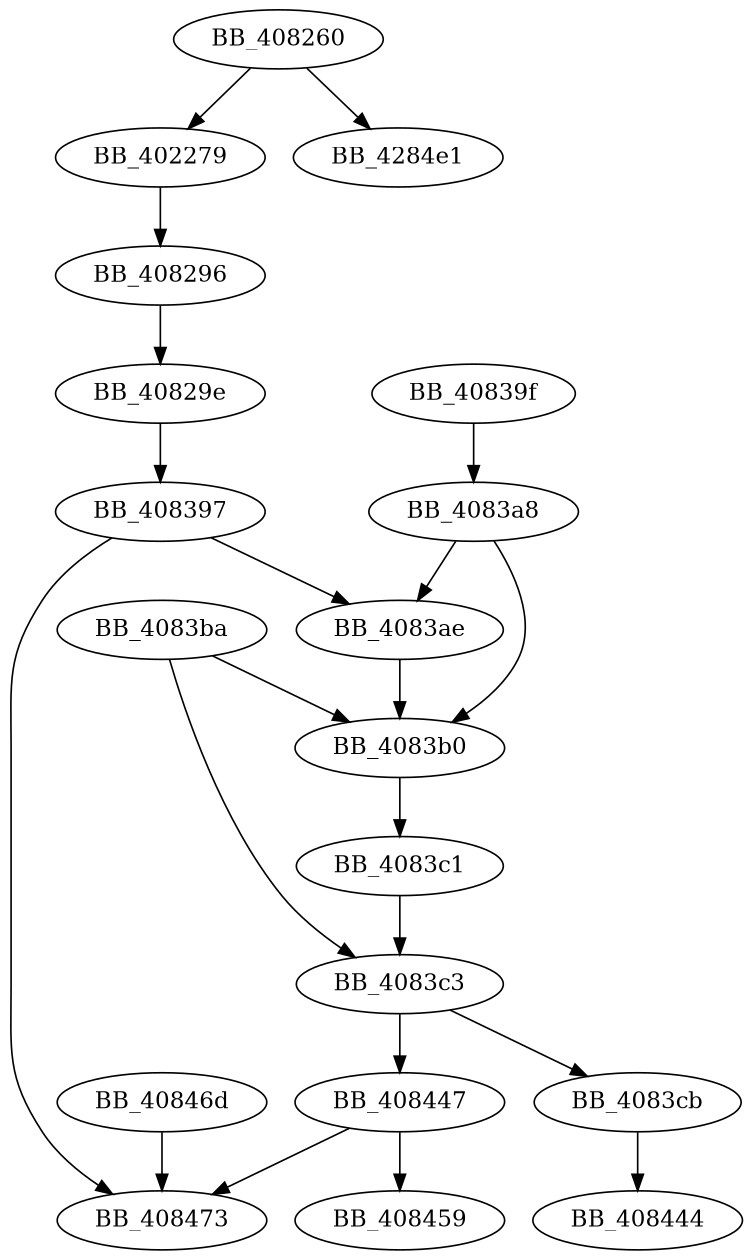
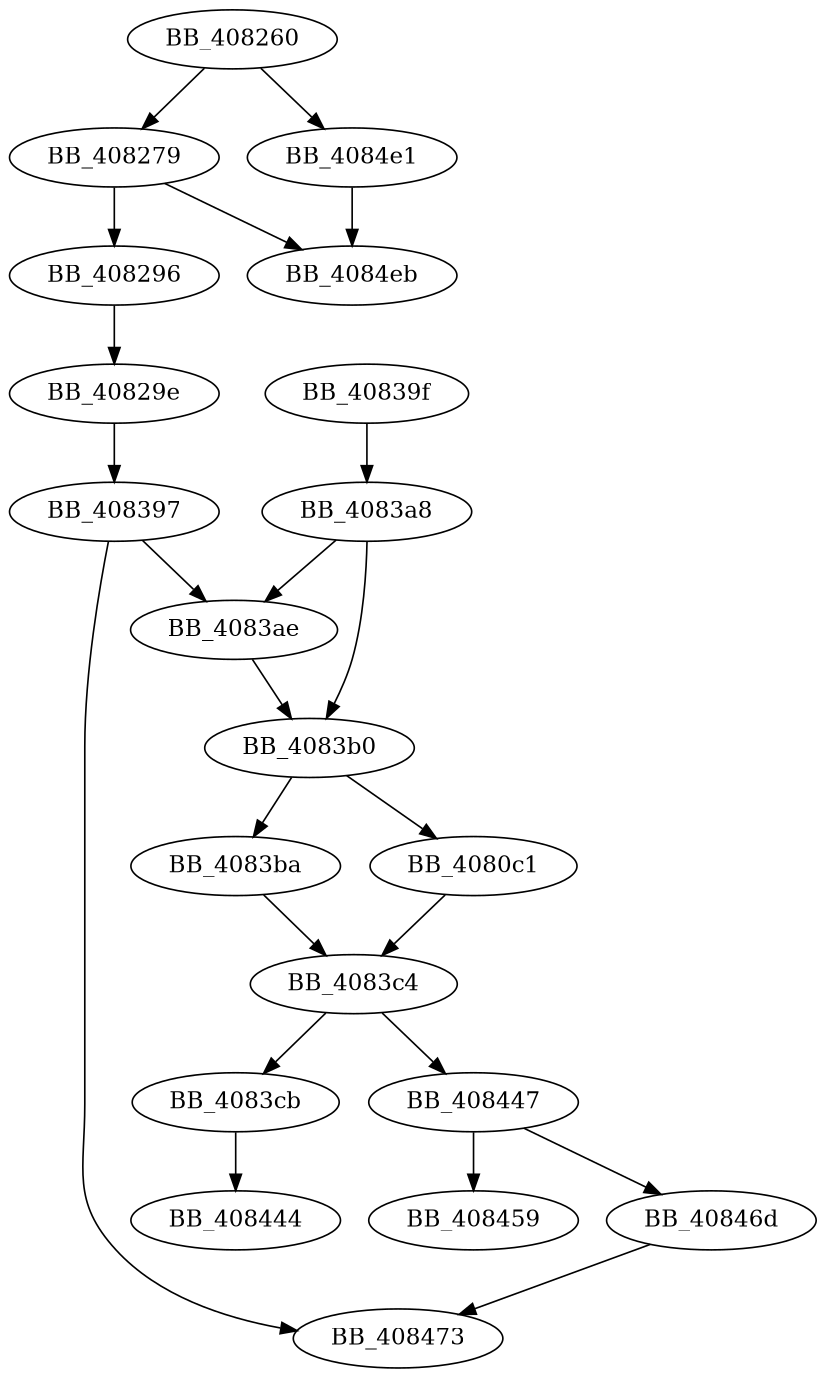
(160, 157) -> (114, 157)
(398, 157) -> (352, 157)
none -> (352, 276)
(274, 685) -> (277, 800)
(400, 866) -> (474, 866)
(400, 984) -> (354, 984)
(288, 1158) -> (585, 1158)
